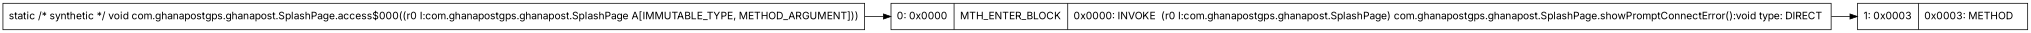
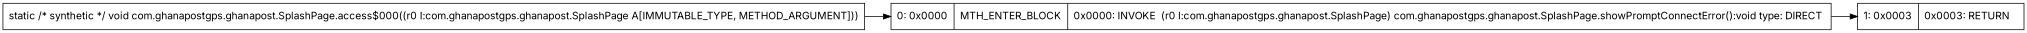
(1973, 16) -> (1971, 16)
